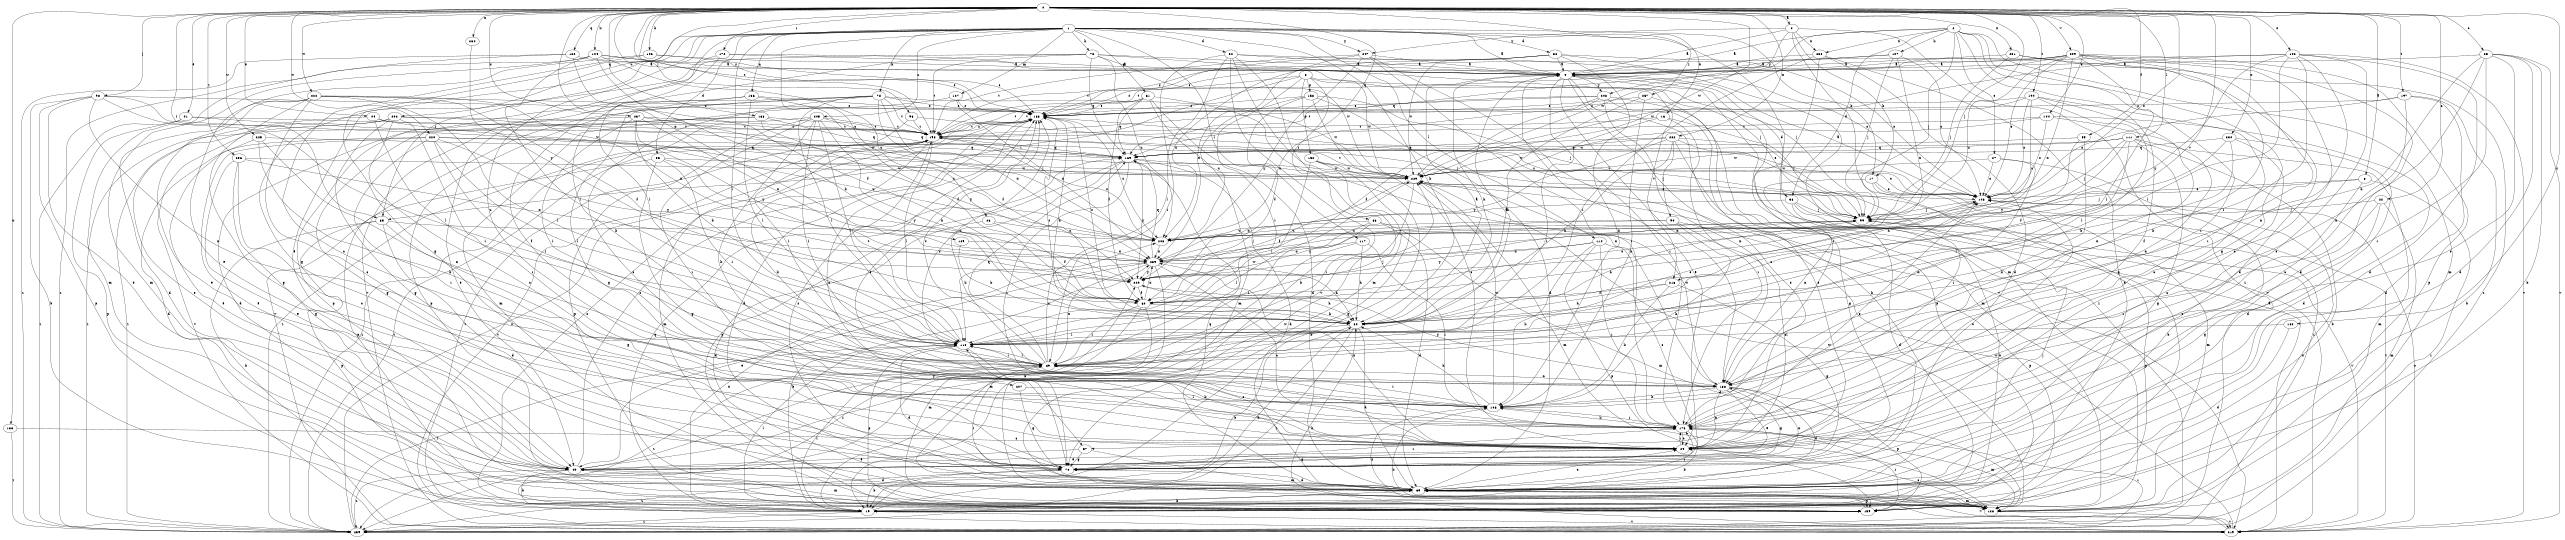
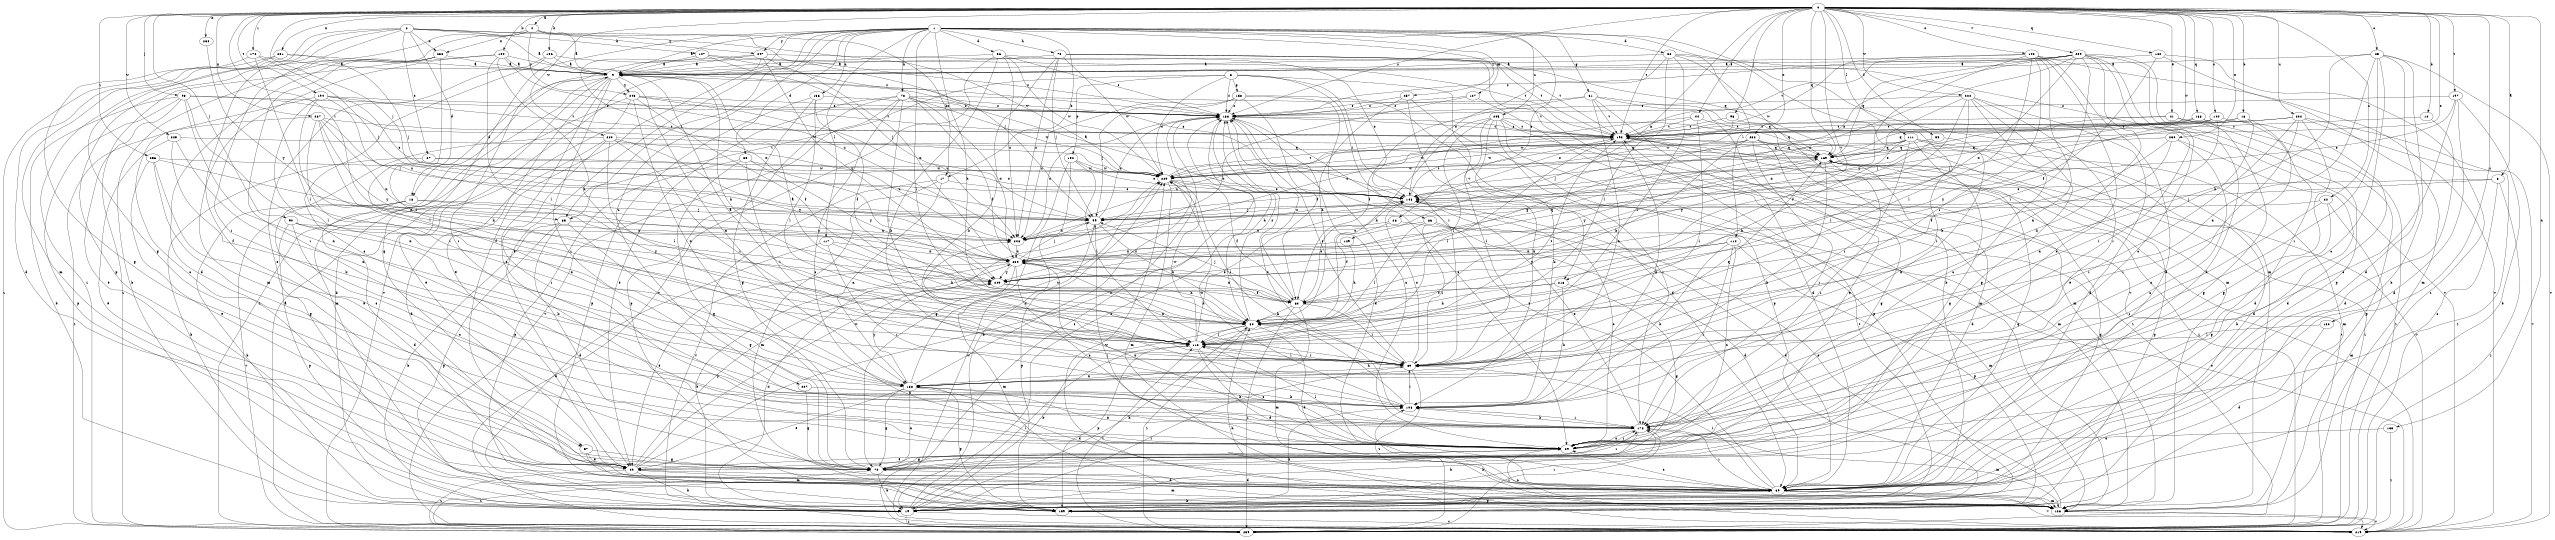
none -> (2427, 117)
(1663, 177) -> (853, 9)
(1792, 200) -> (411, 200)
